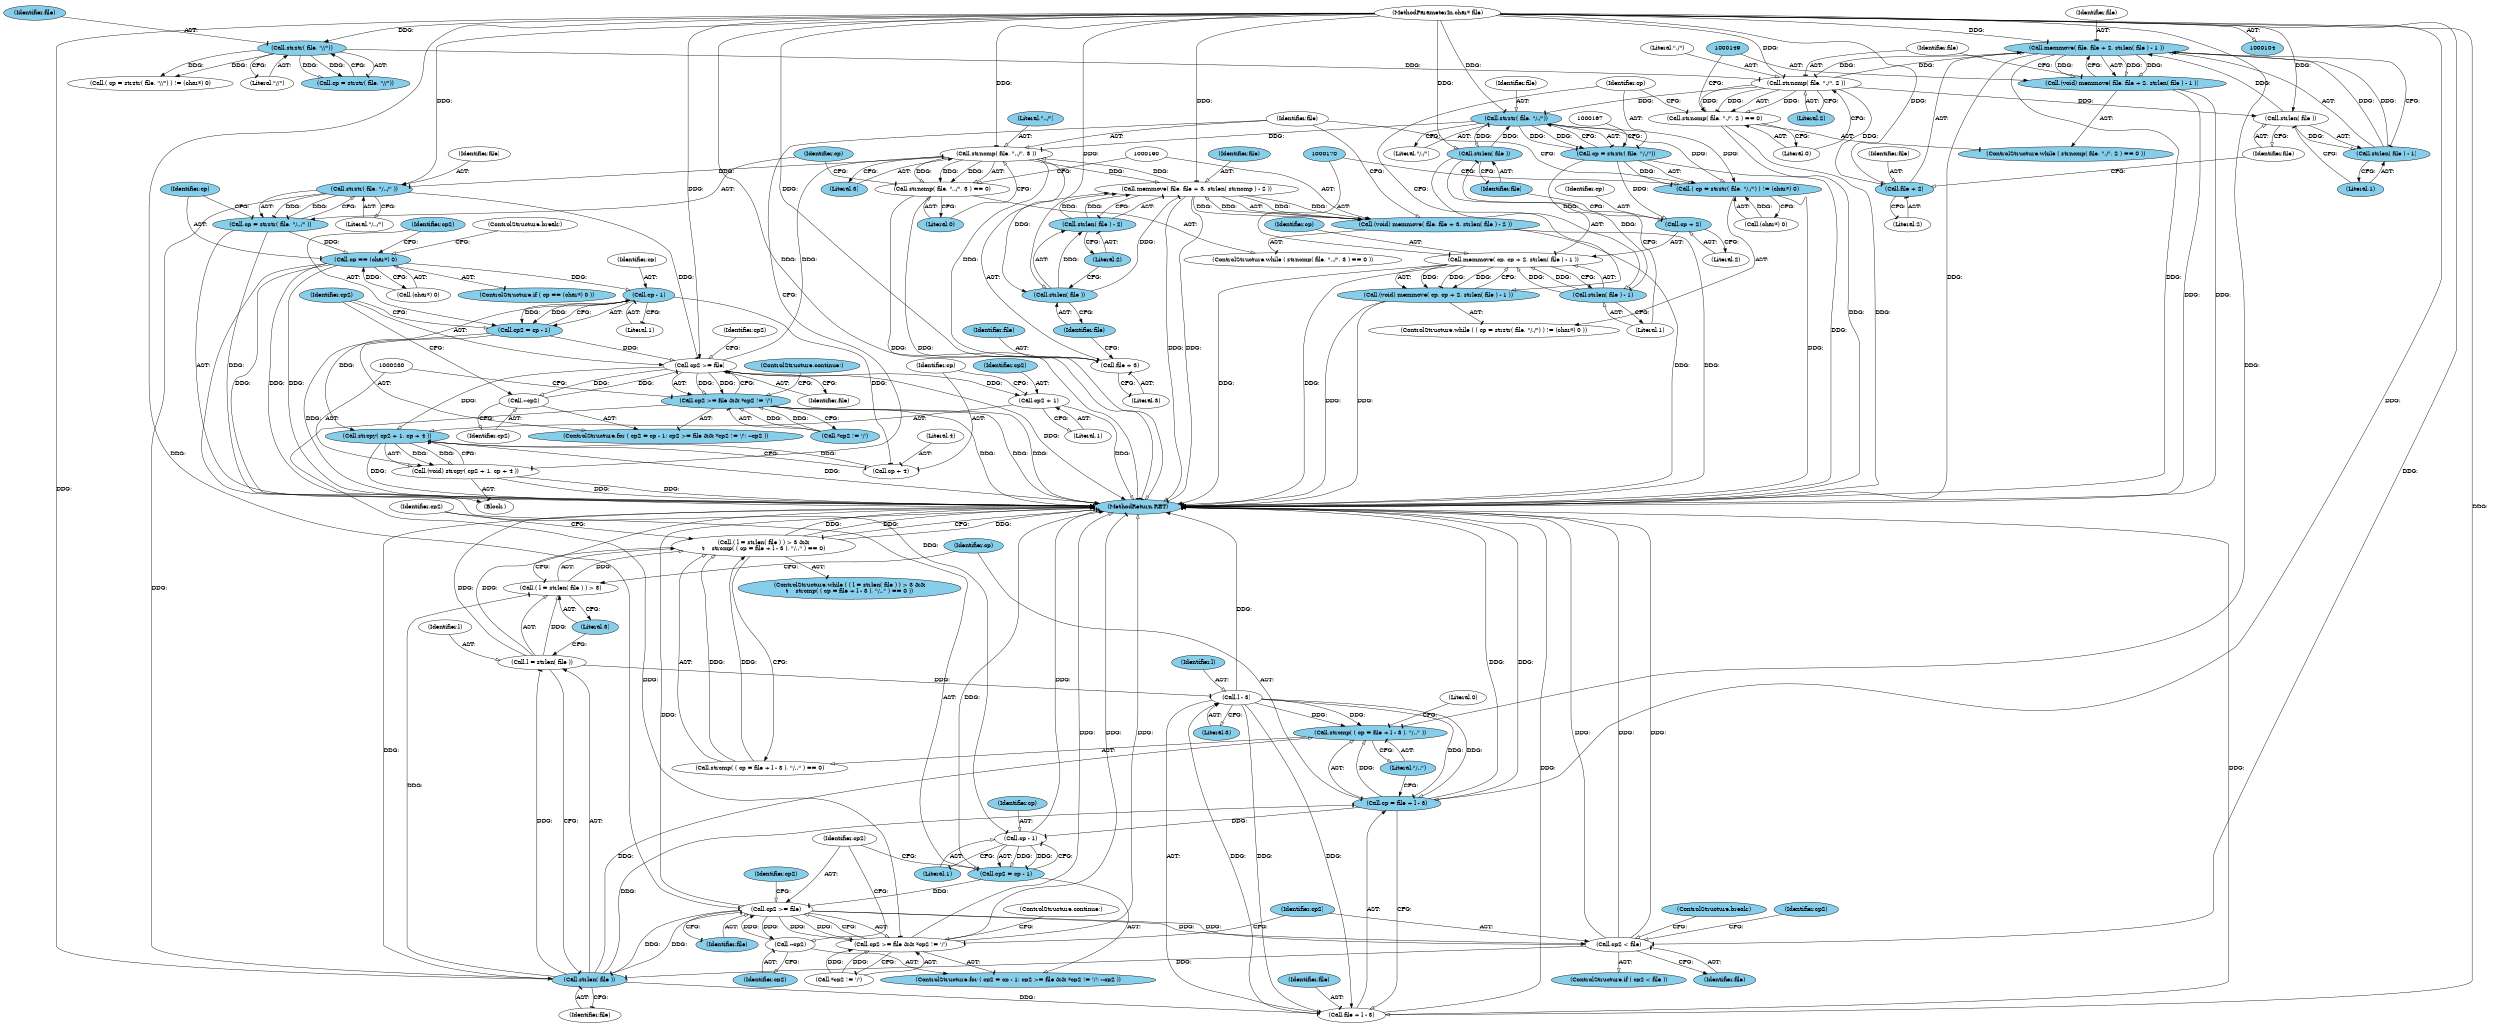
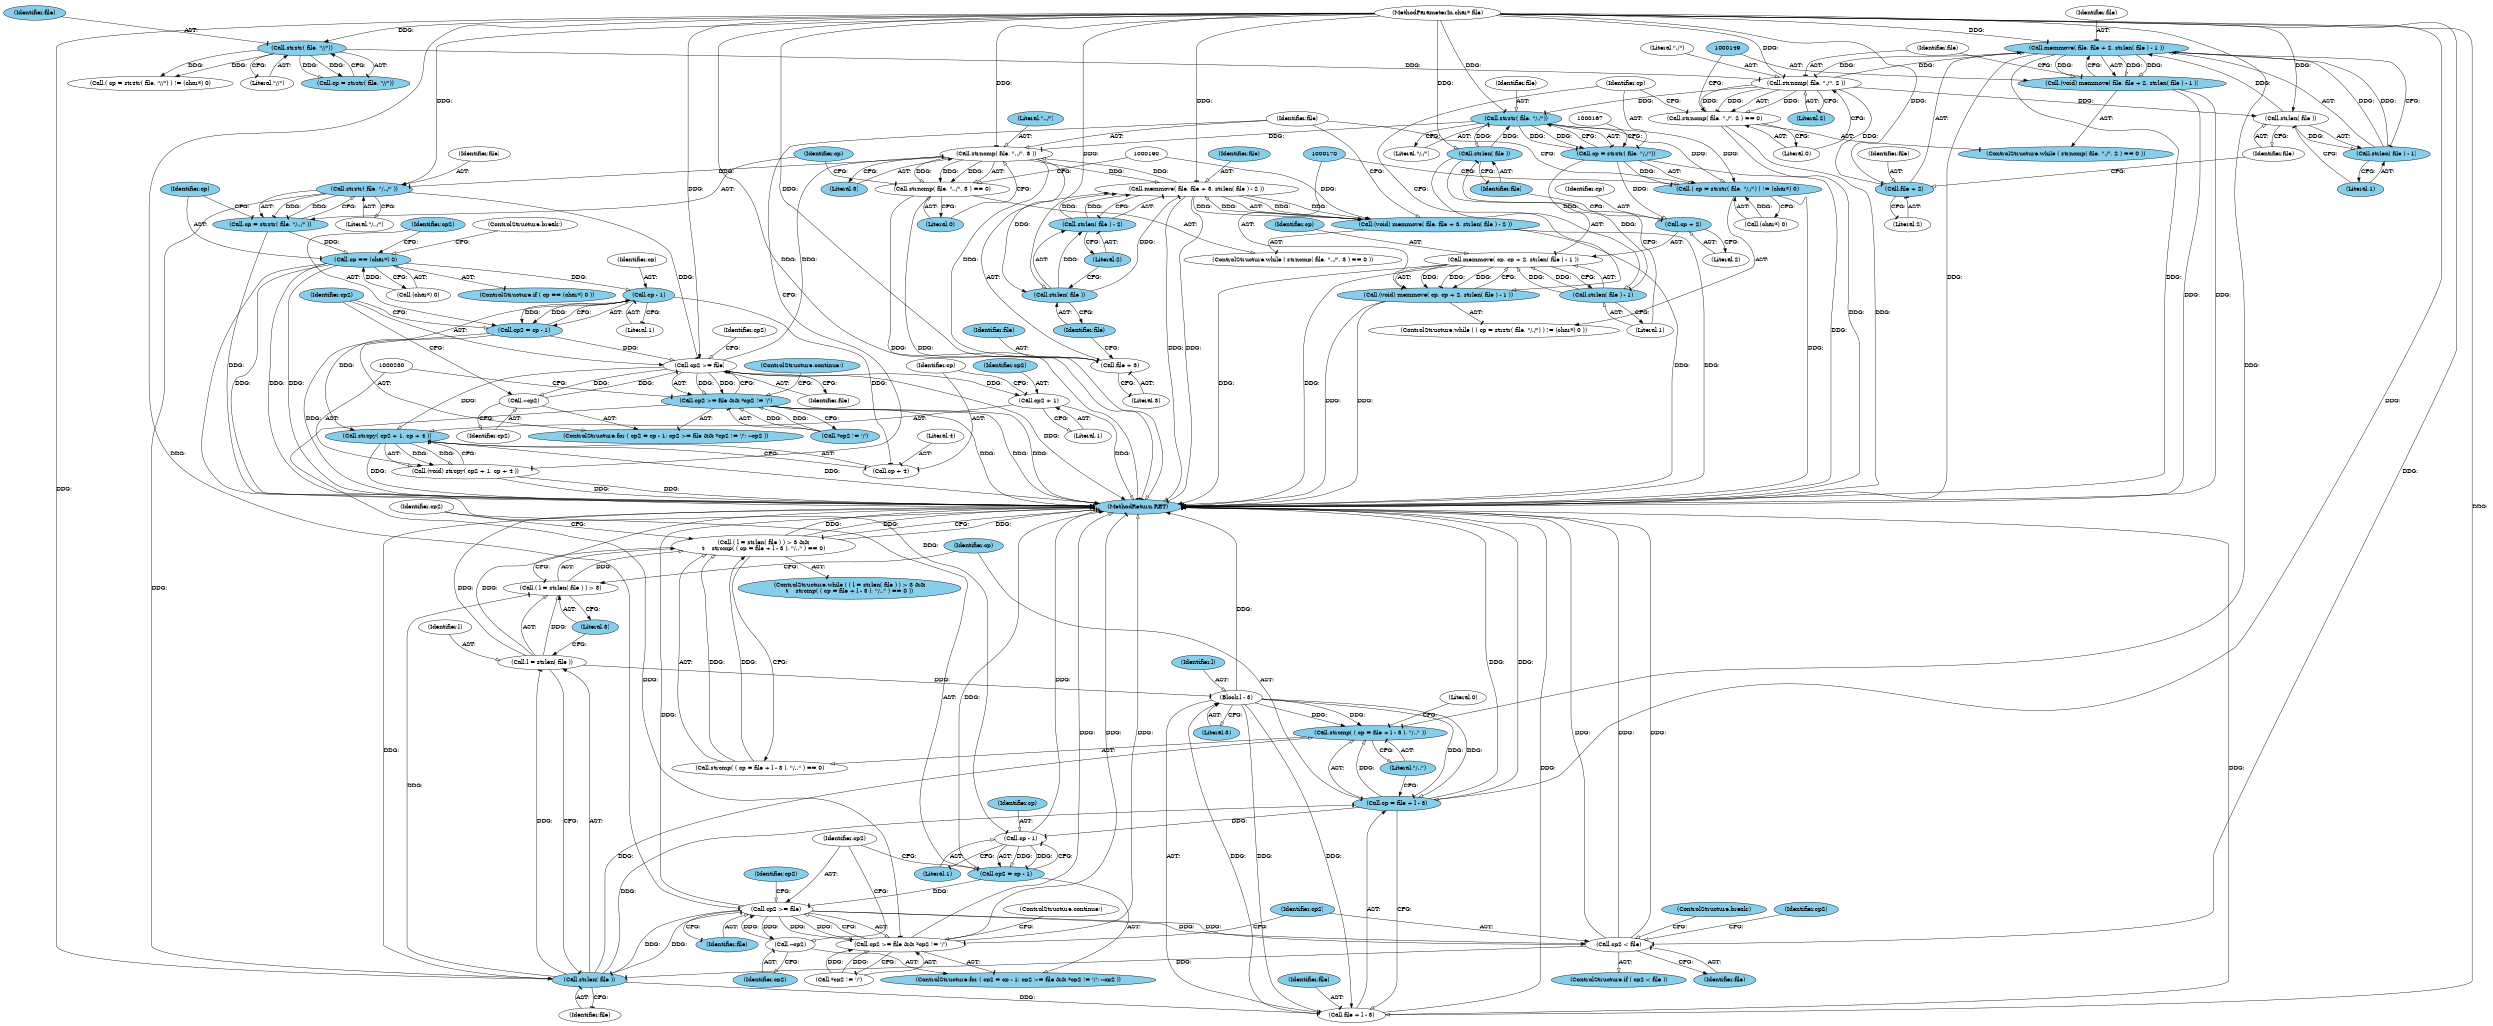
(2262, 48) -> none
(1197, 189) -> (1197, 189)
(1329, 189) -> (1329, 189)
(1292, 239) -> (1262, 244)
(829, 454) -> (829, 454)
(495, 507) -> none
(1236, 698) -> (1236, 698)
